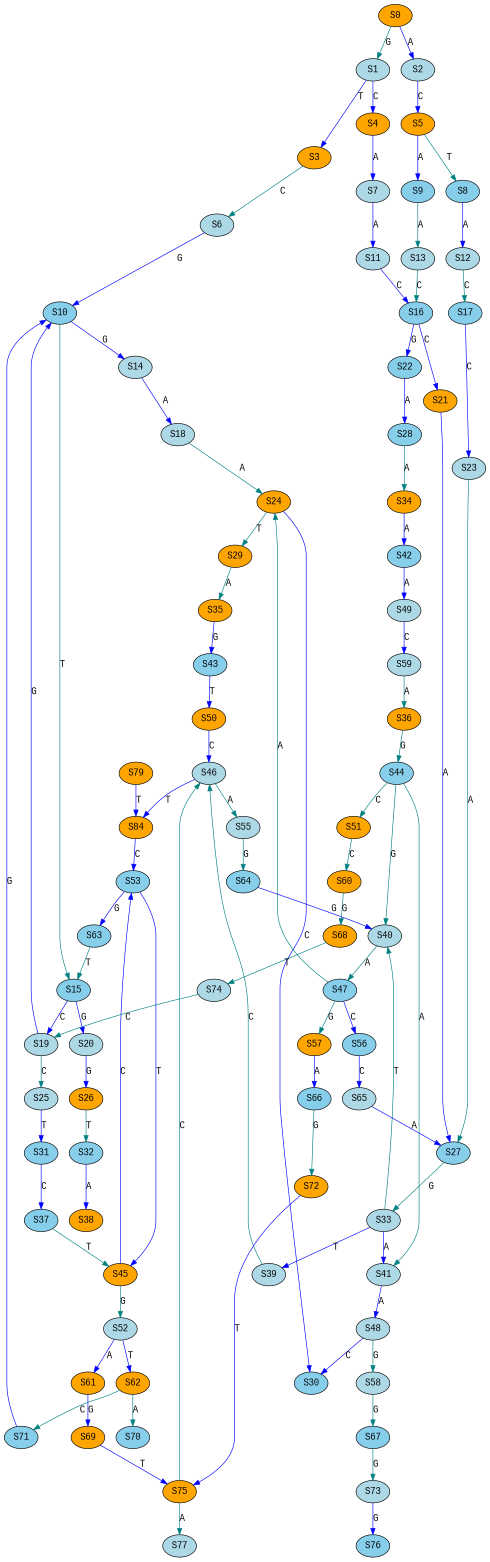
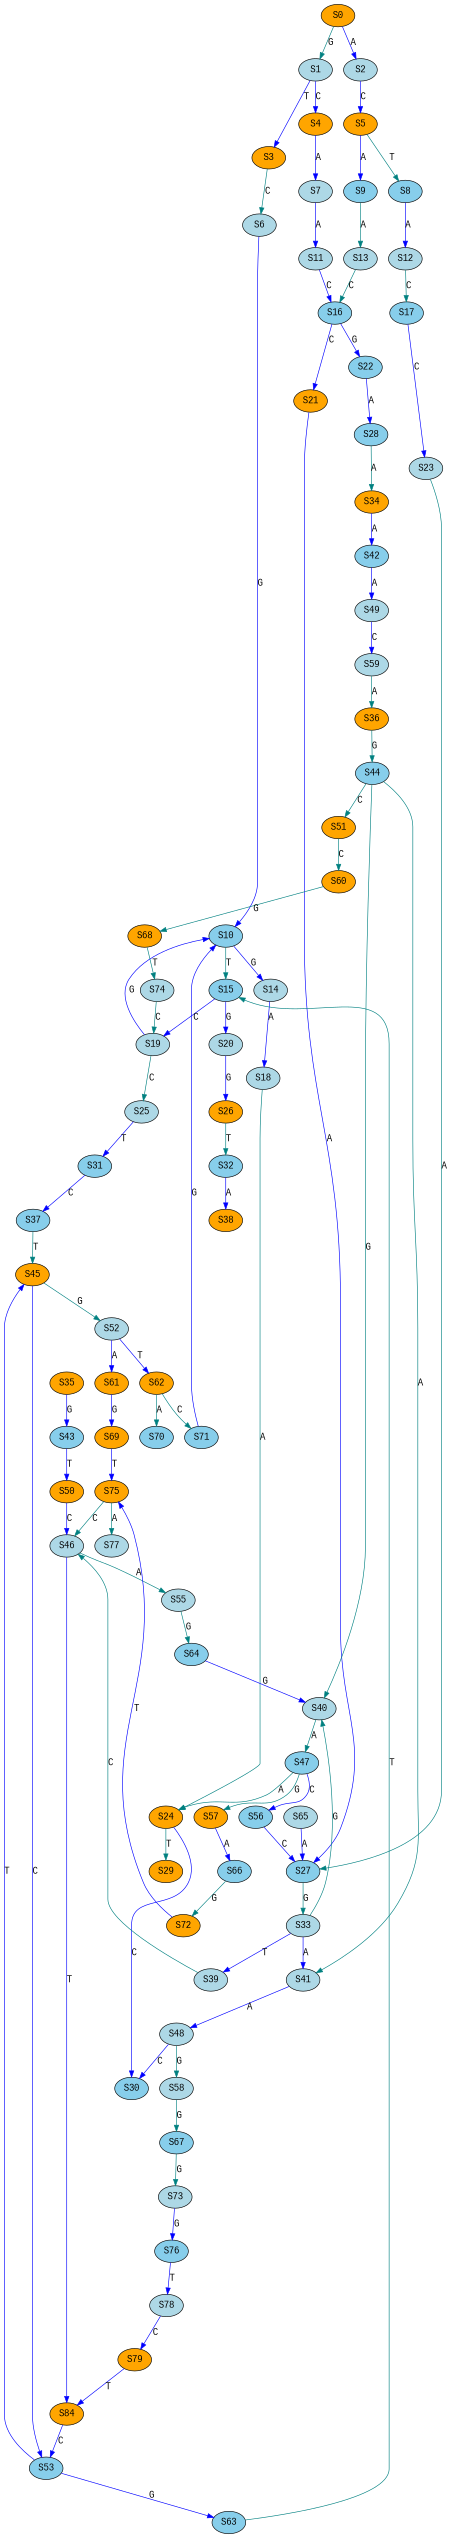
(226, 580) -> none
(359, 1069) -> (277, 1842)
(396, 1072) -> (335, 1817)
none -> (167, 2305)
